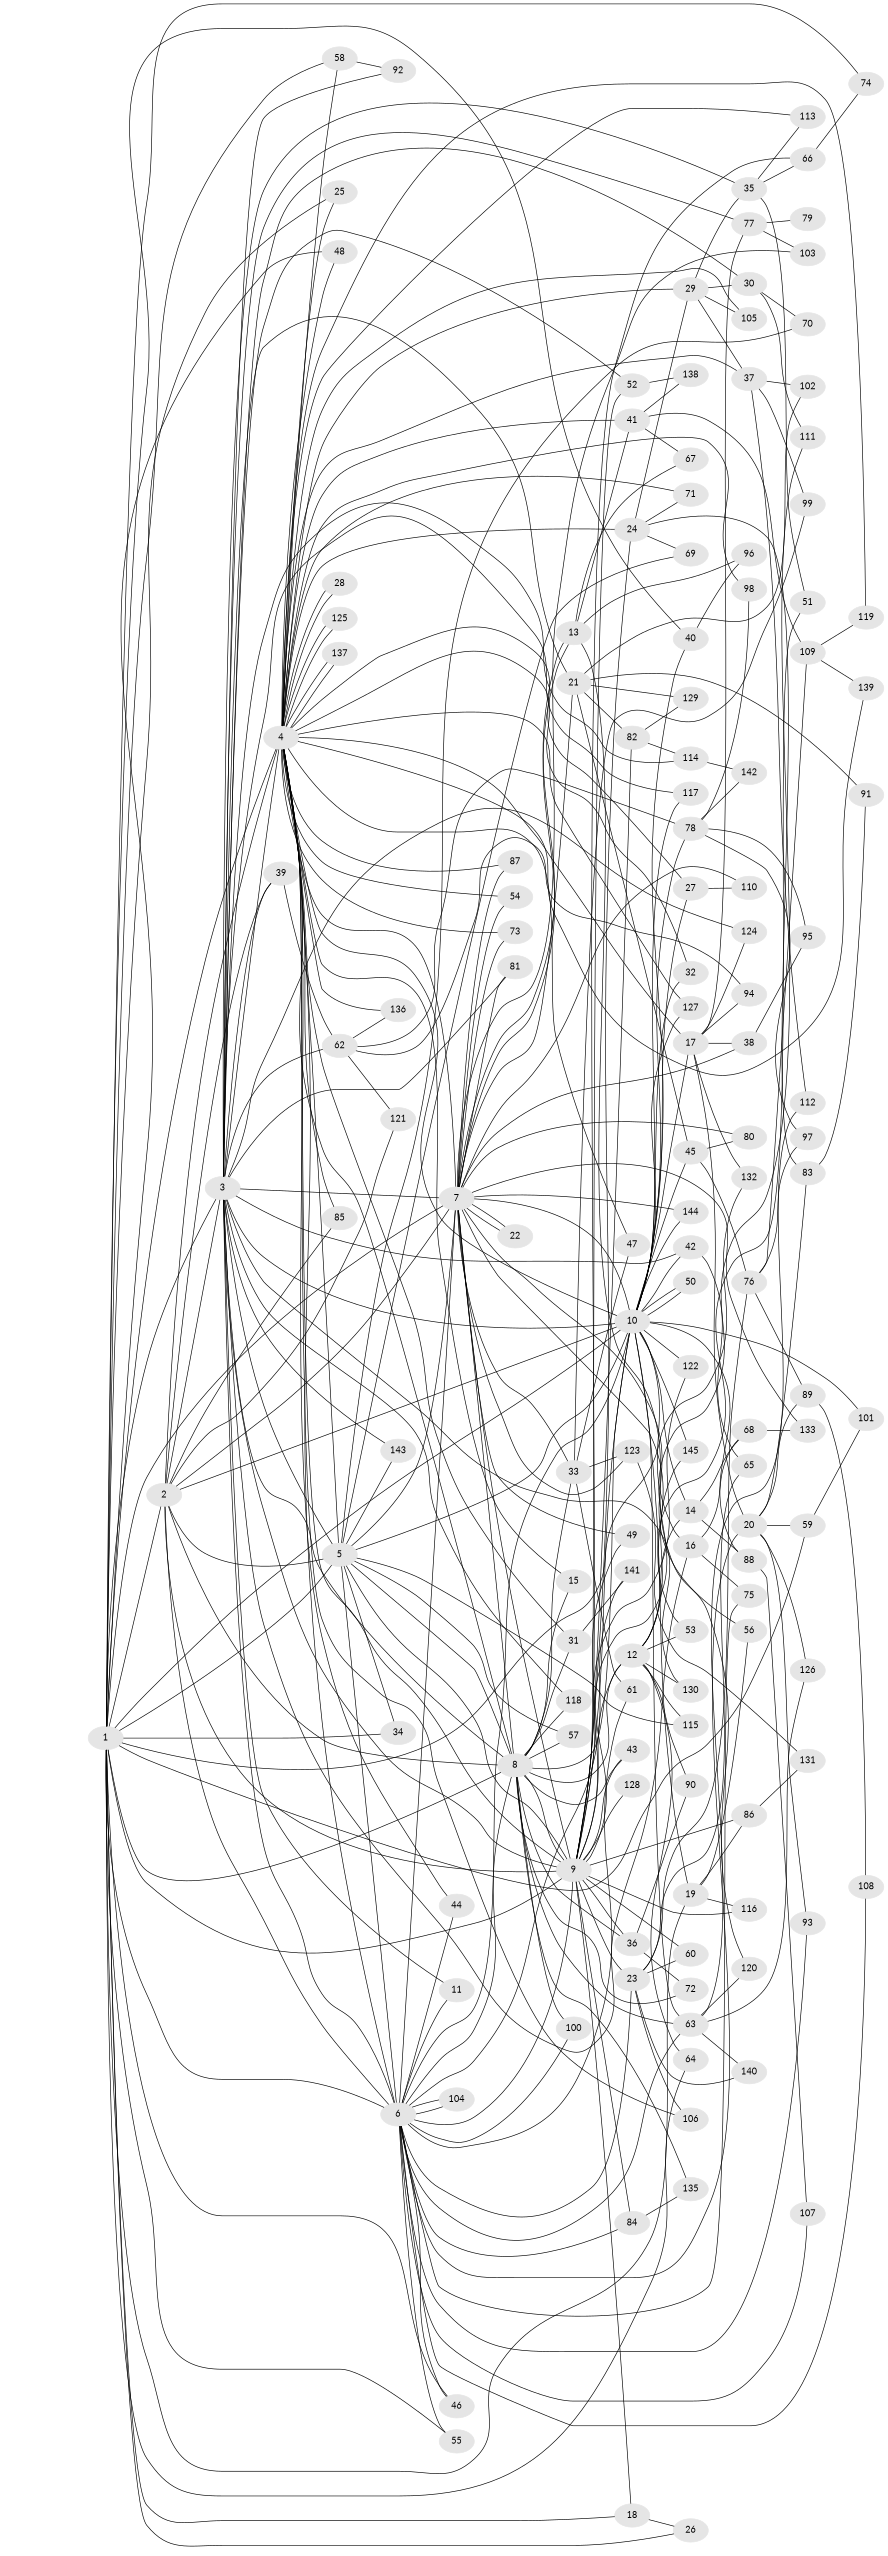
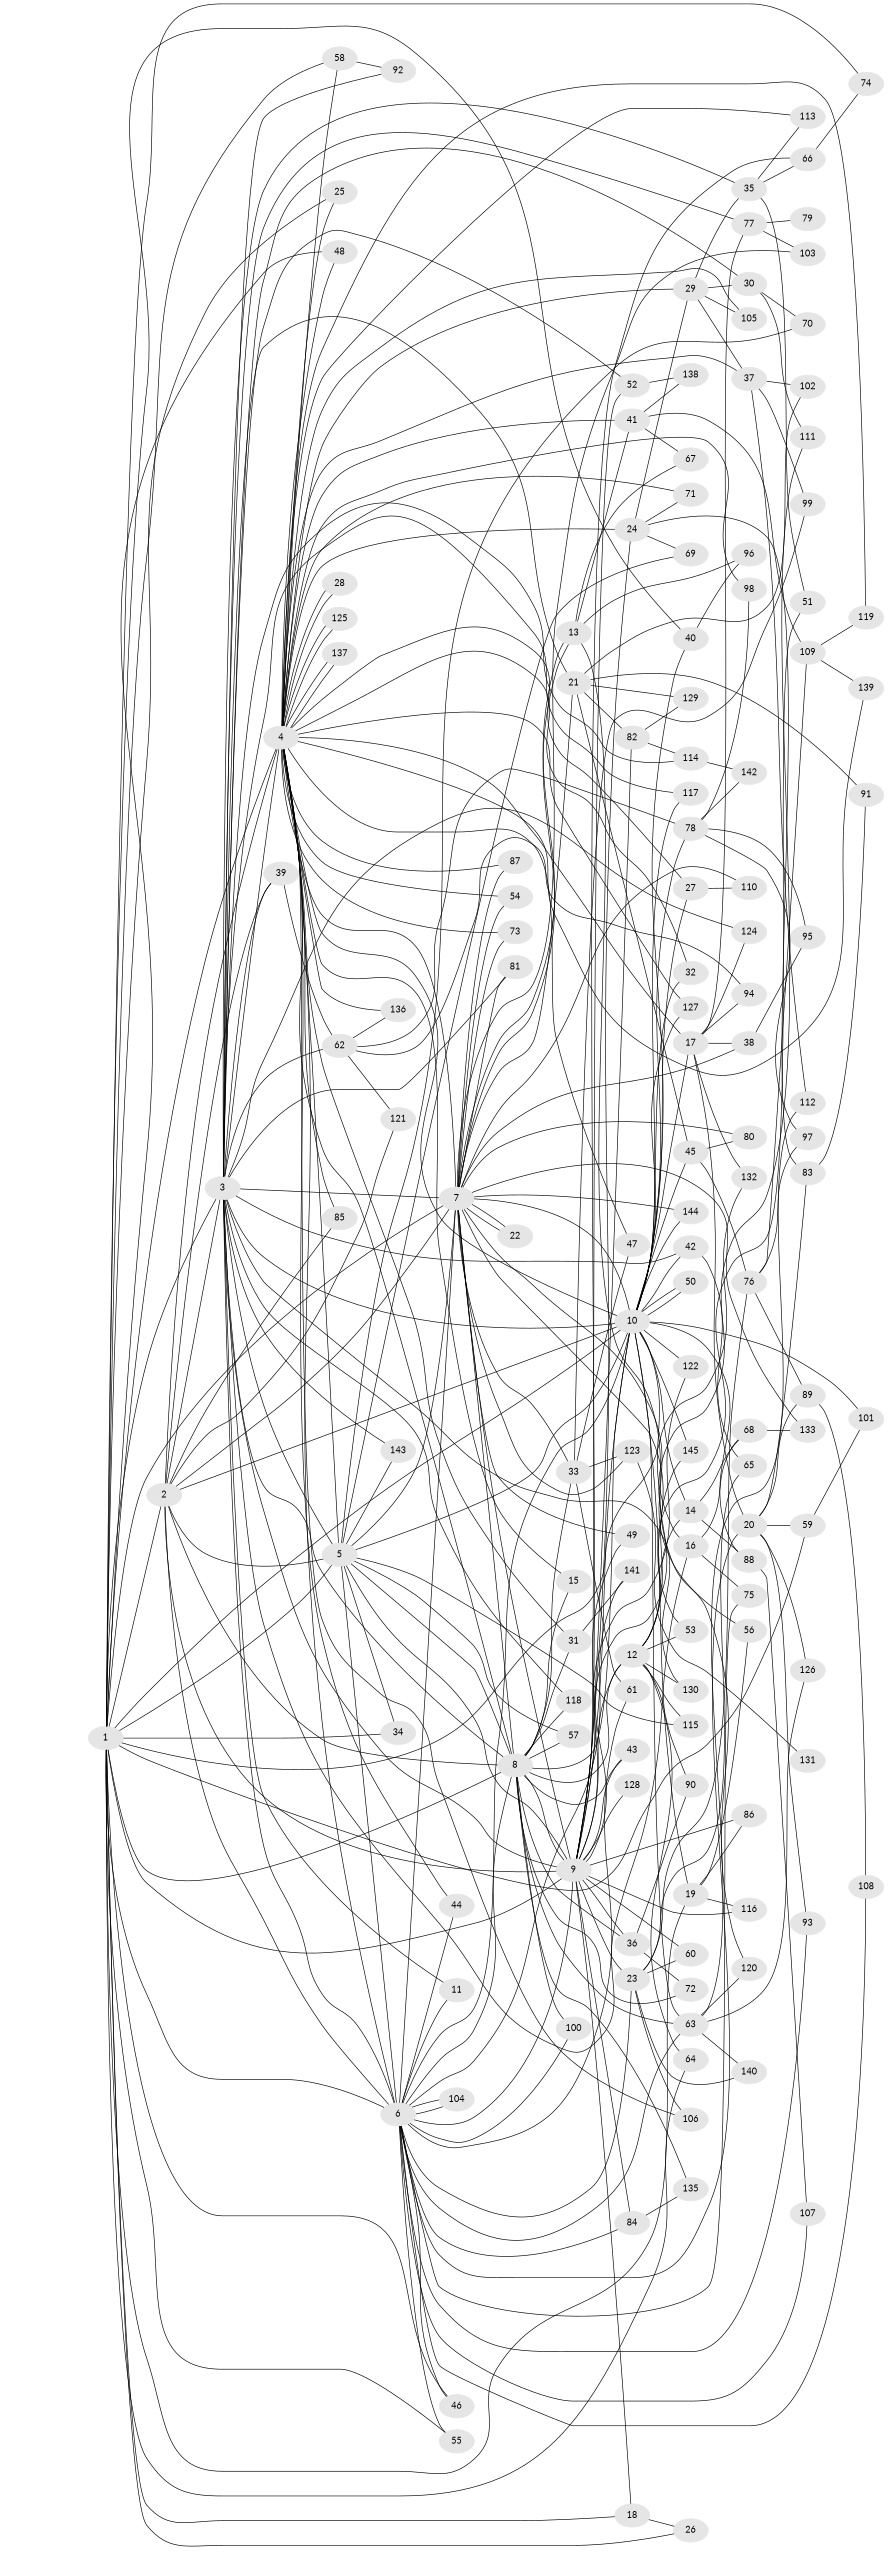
(315, 1531) -> none
(776, 1791) -> none
